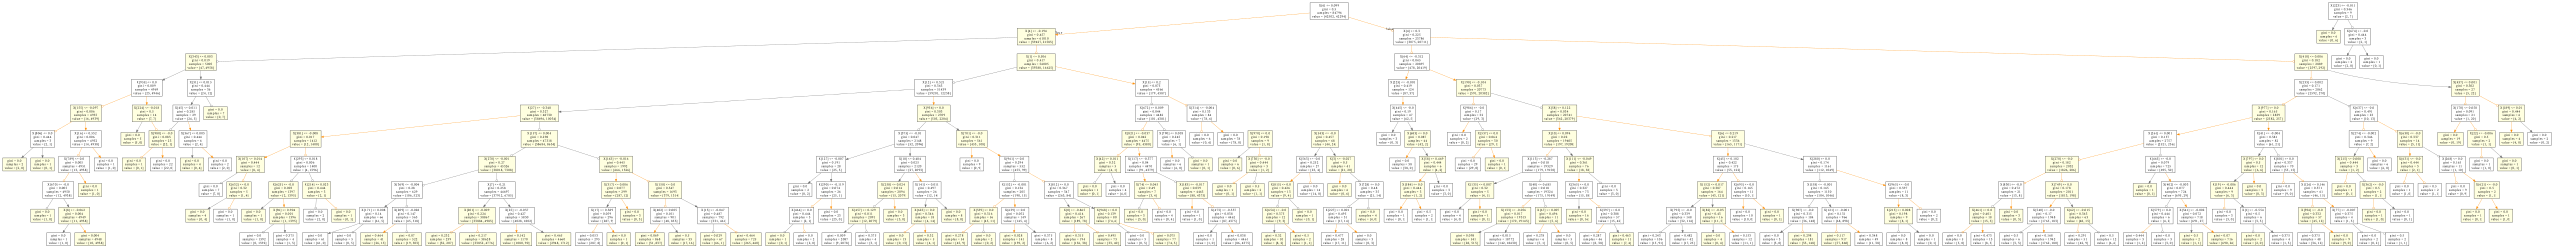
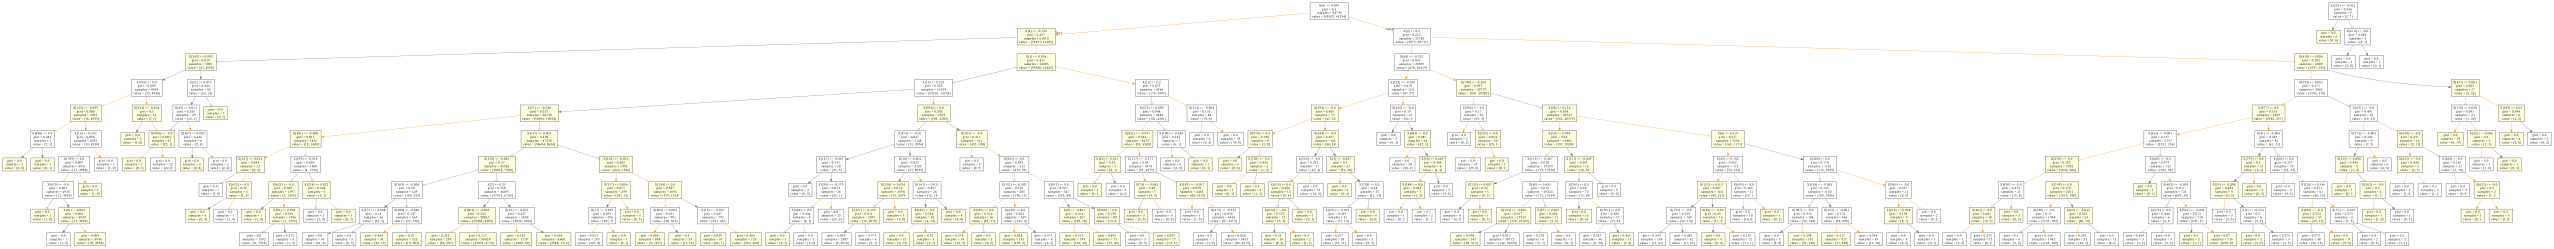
none -> (1325, 113)
(1354, 177) -> (1354, 177)
(969, 228) -> (969, 228)
